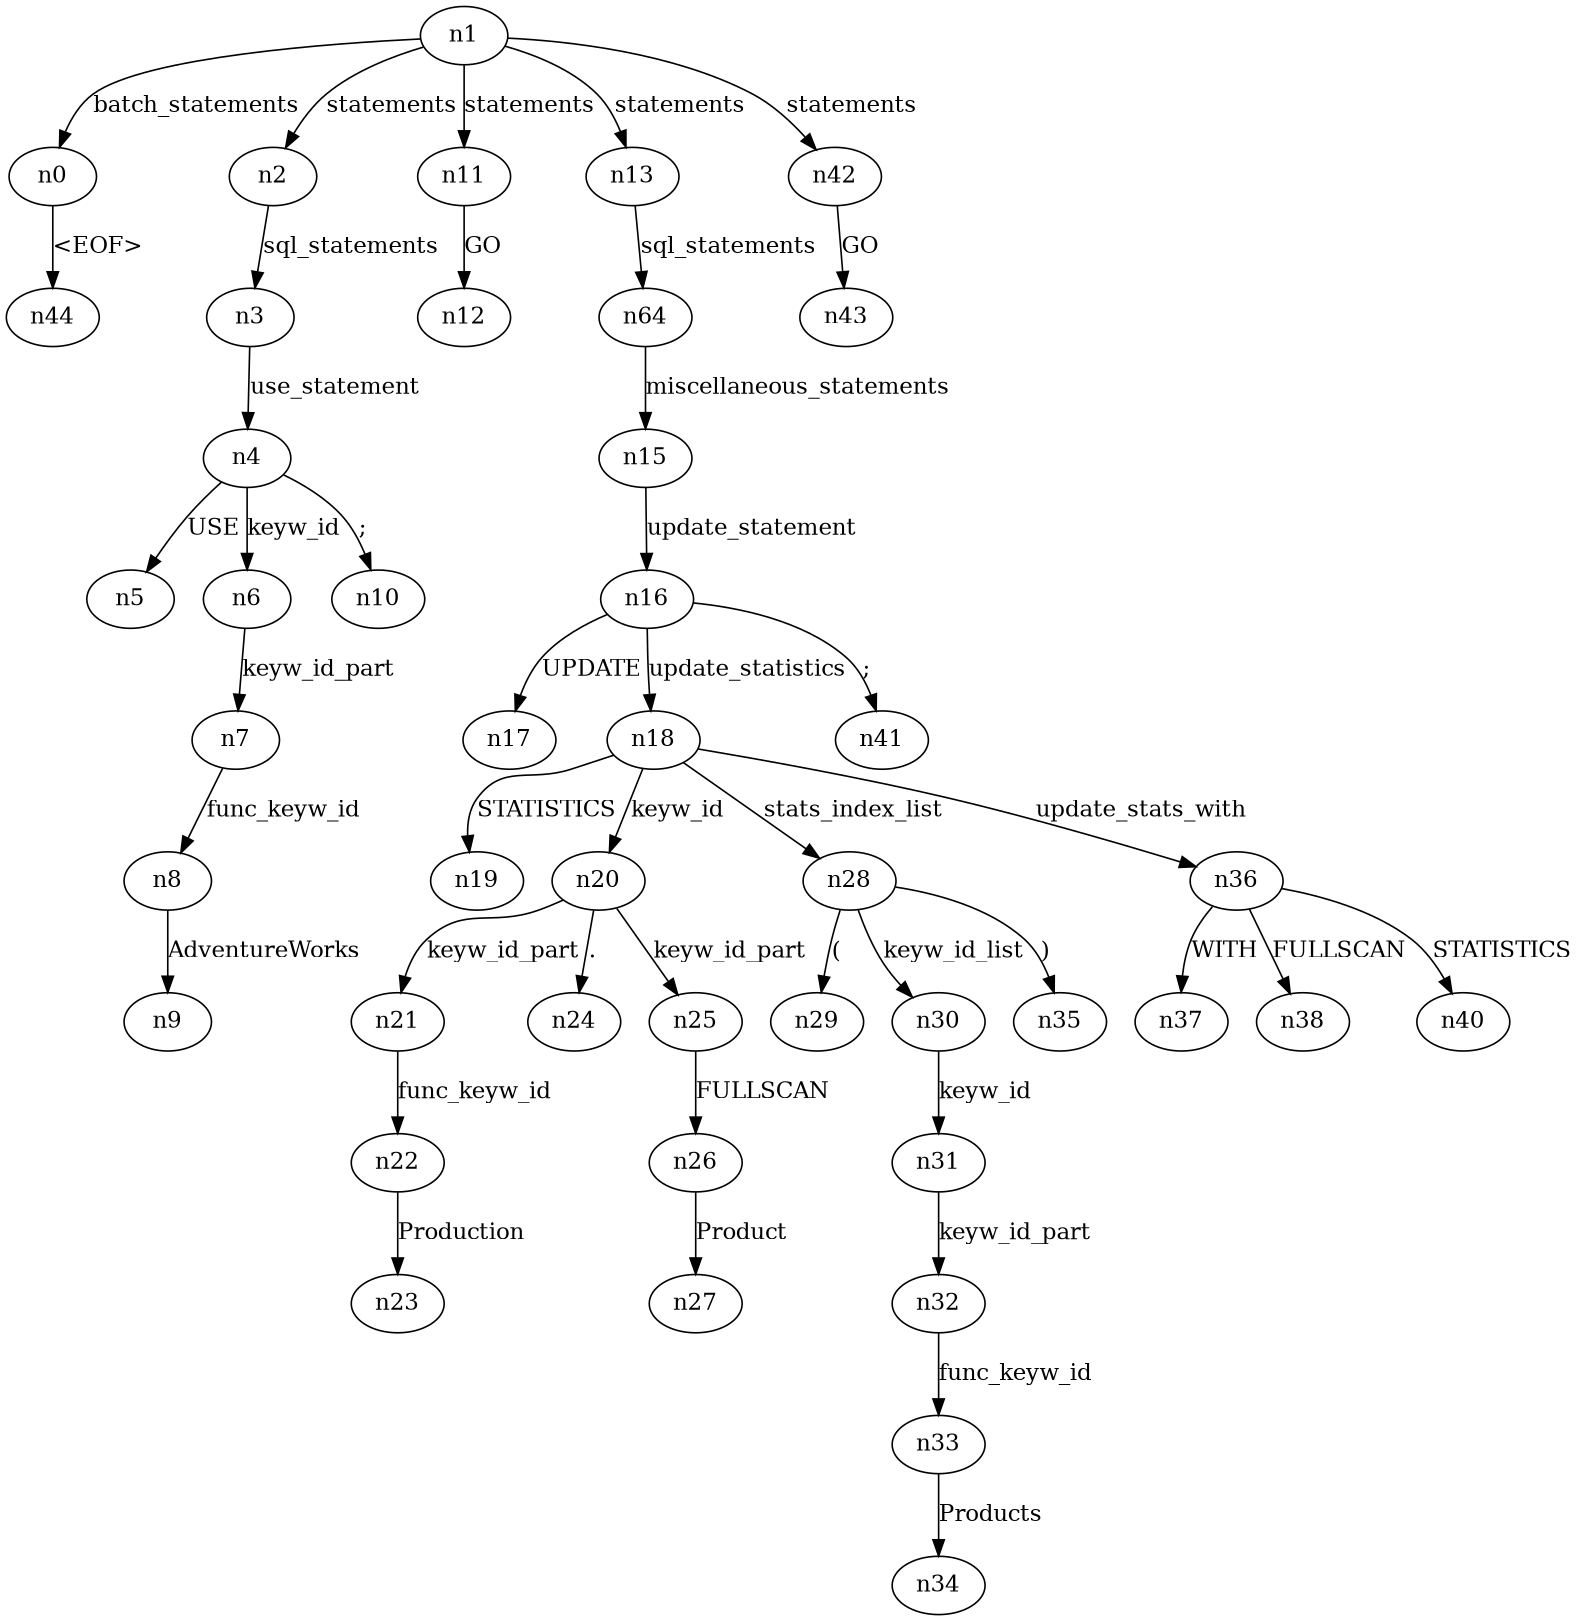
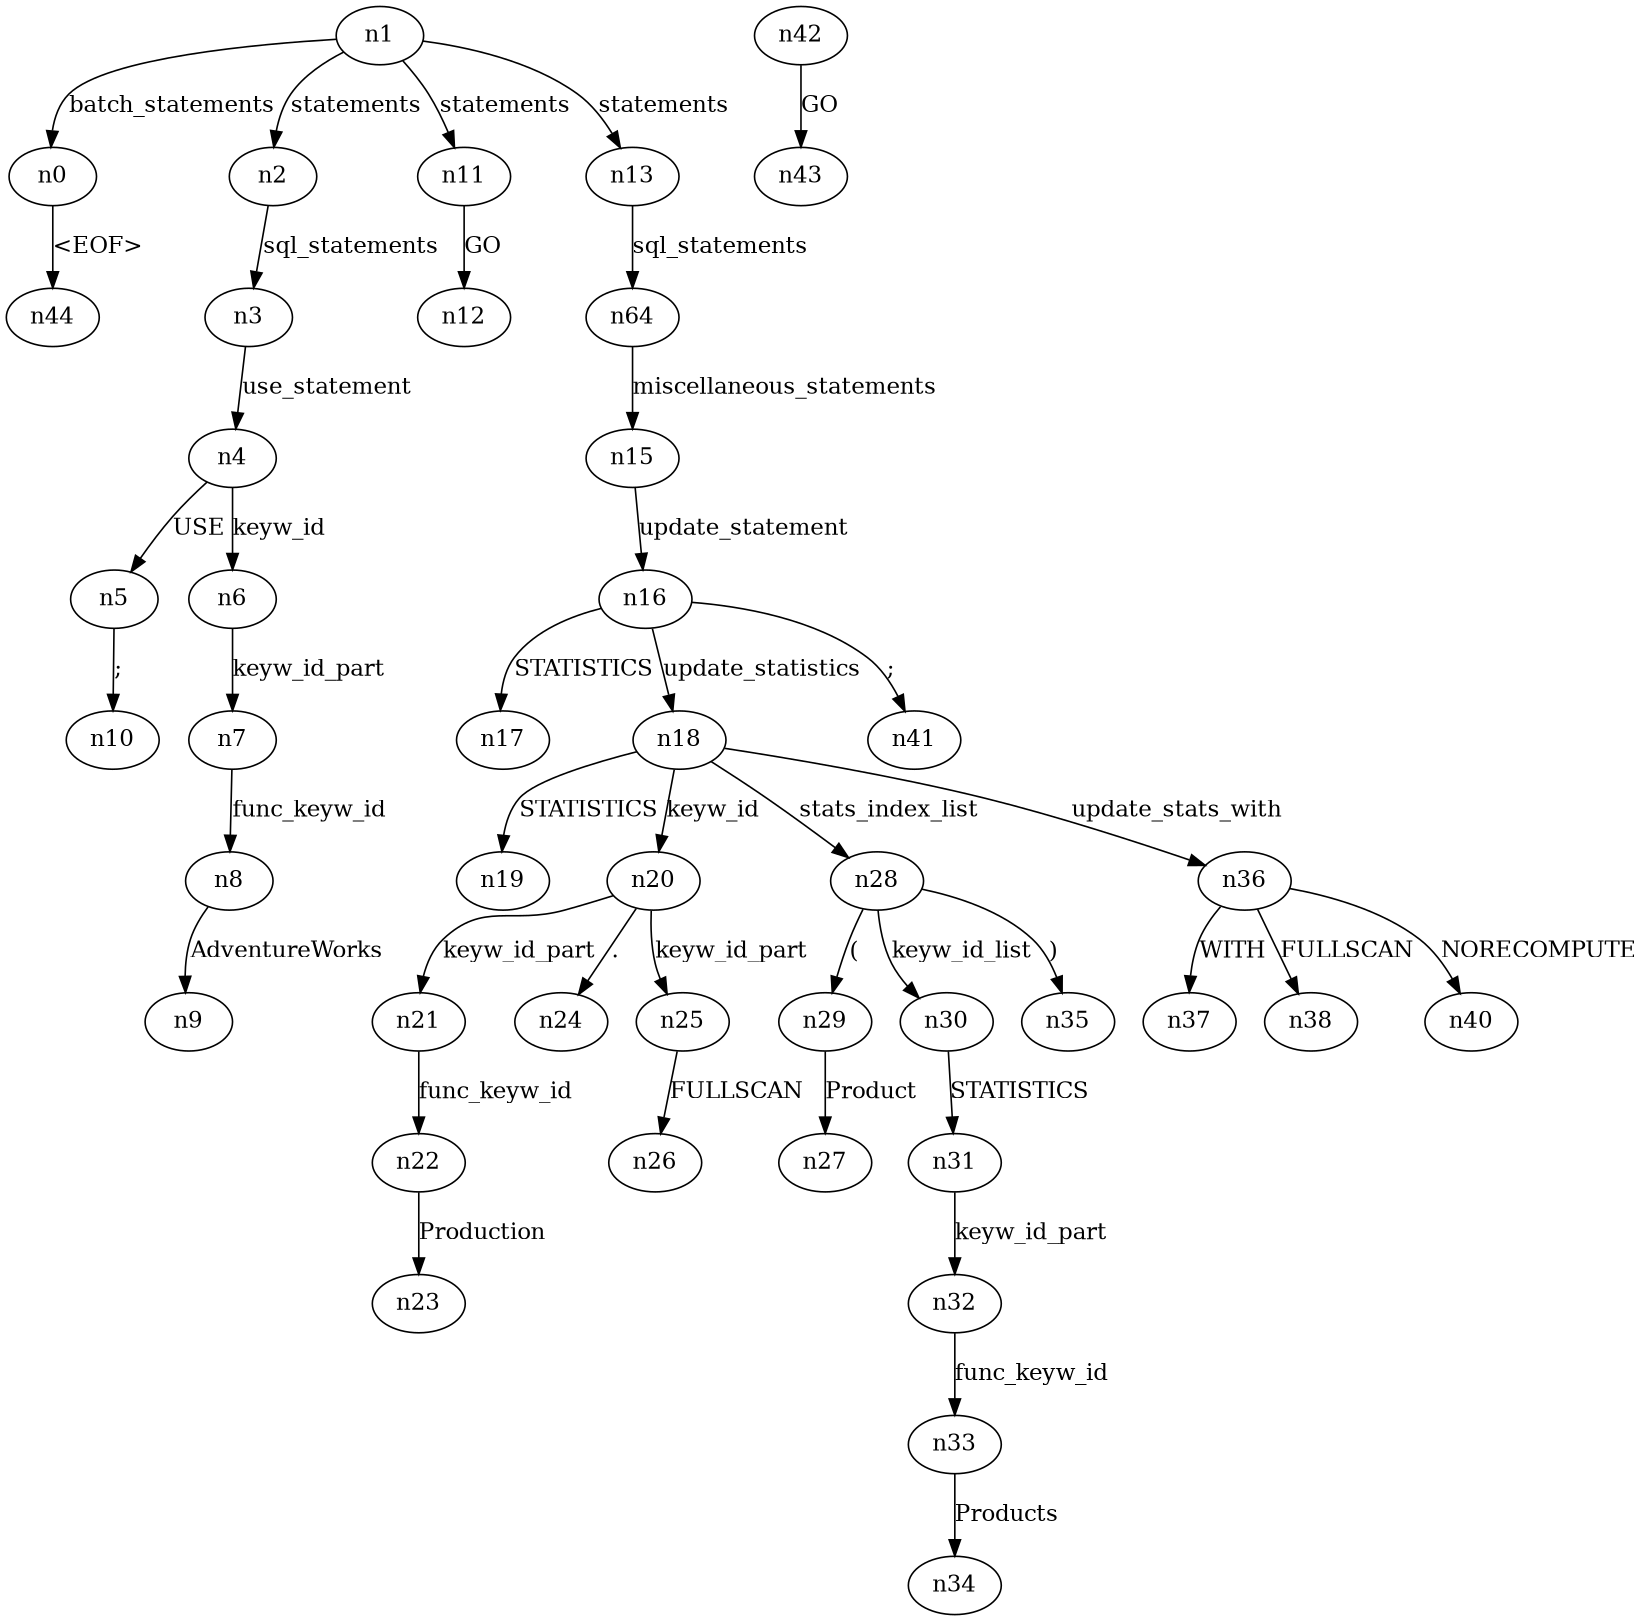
(666, 62) -> none
(332, 506) -> (114, 662)
(592, 670) -> (584, 670)
(1502, 951) -> (1539, 951)
(986, 1092) -> (1020, 1092)
(696, 1225) -> (825, 1084)
